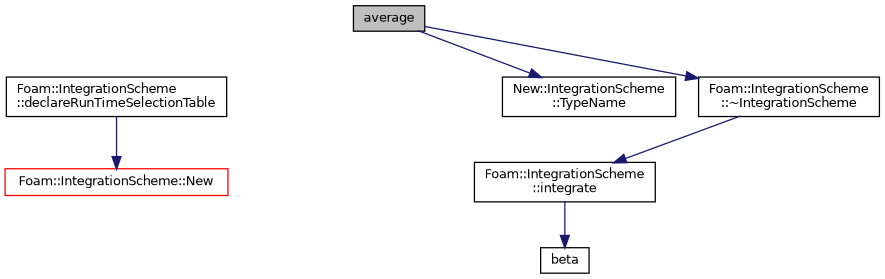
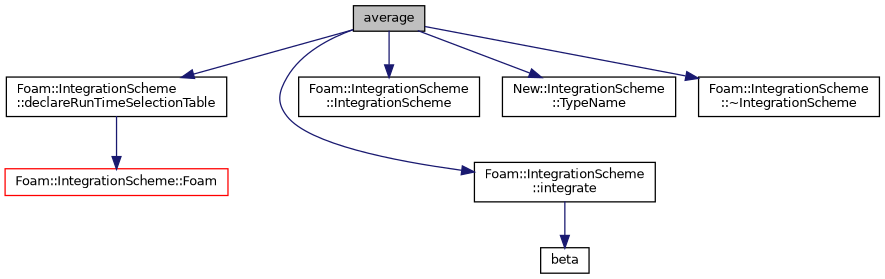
none -> (273, 52)
none -> (389, 97)
(683, 137) -> (311, 134)
(117, 182) -> (117, 182)
